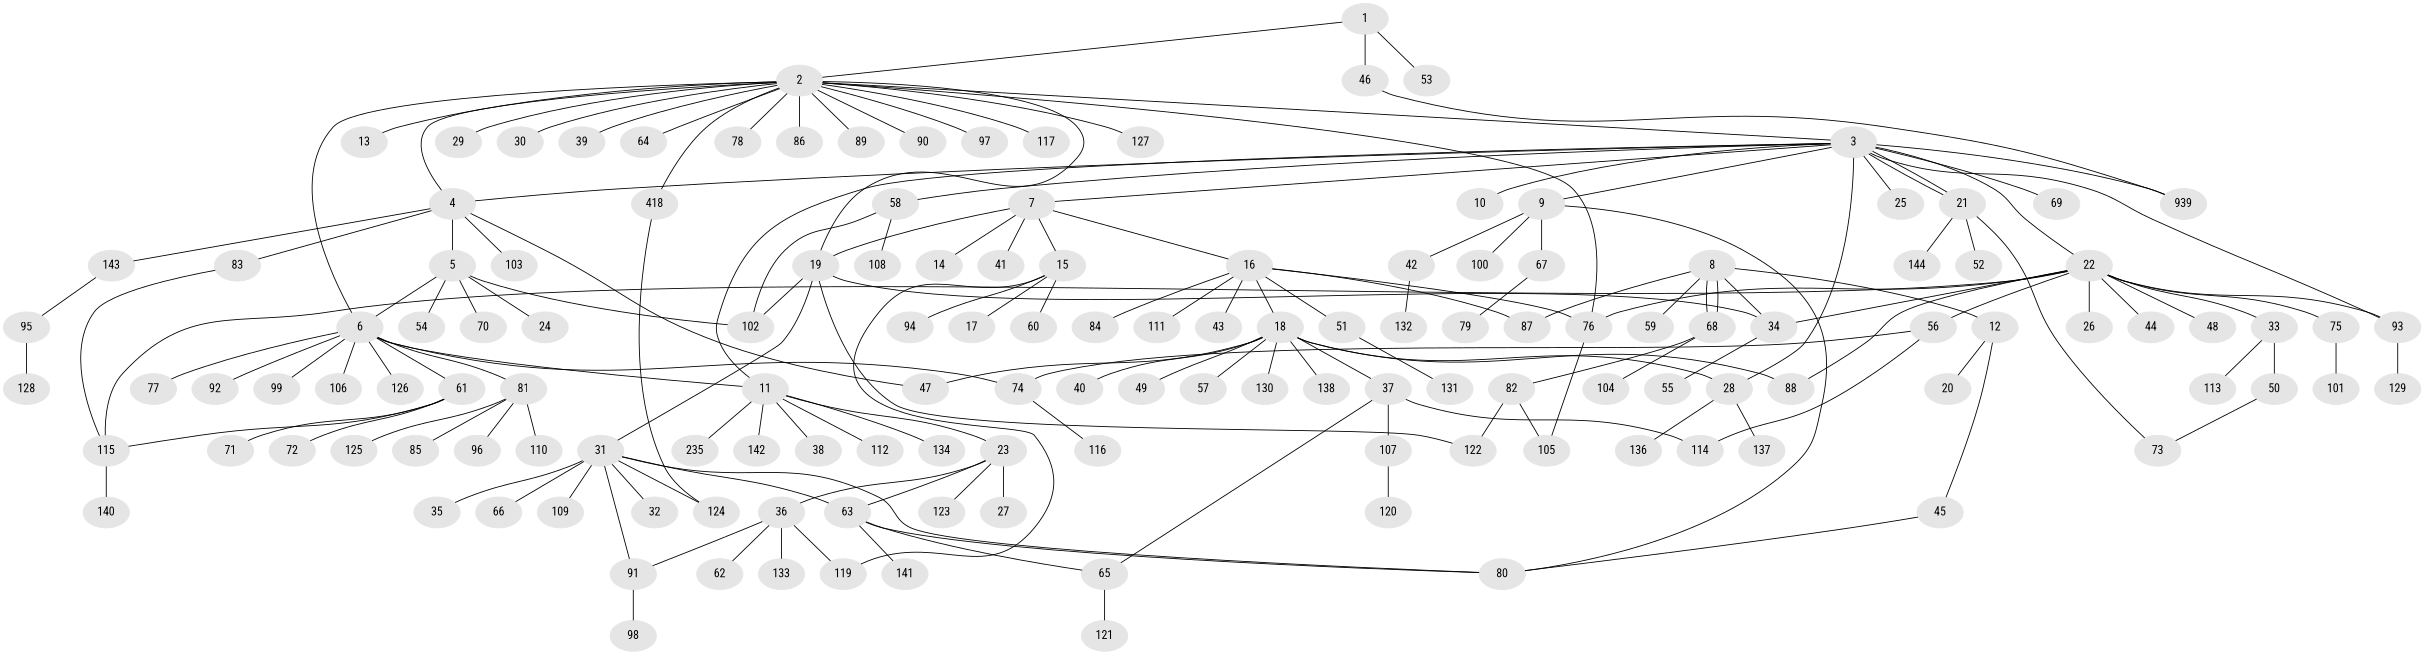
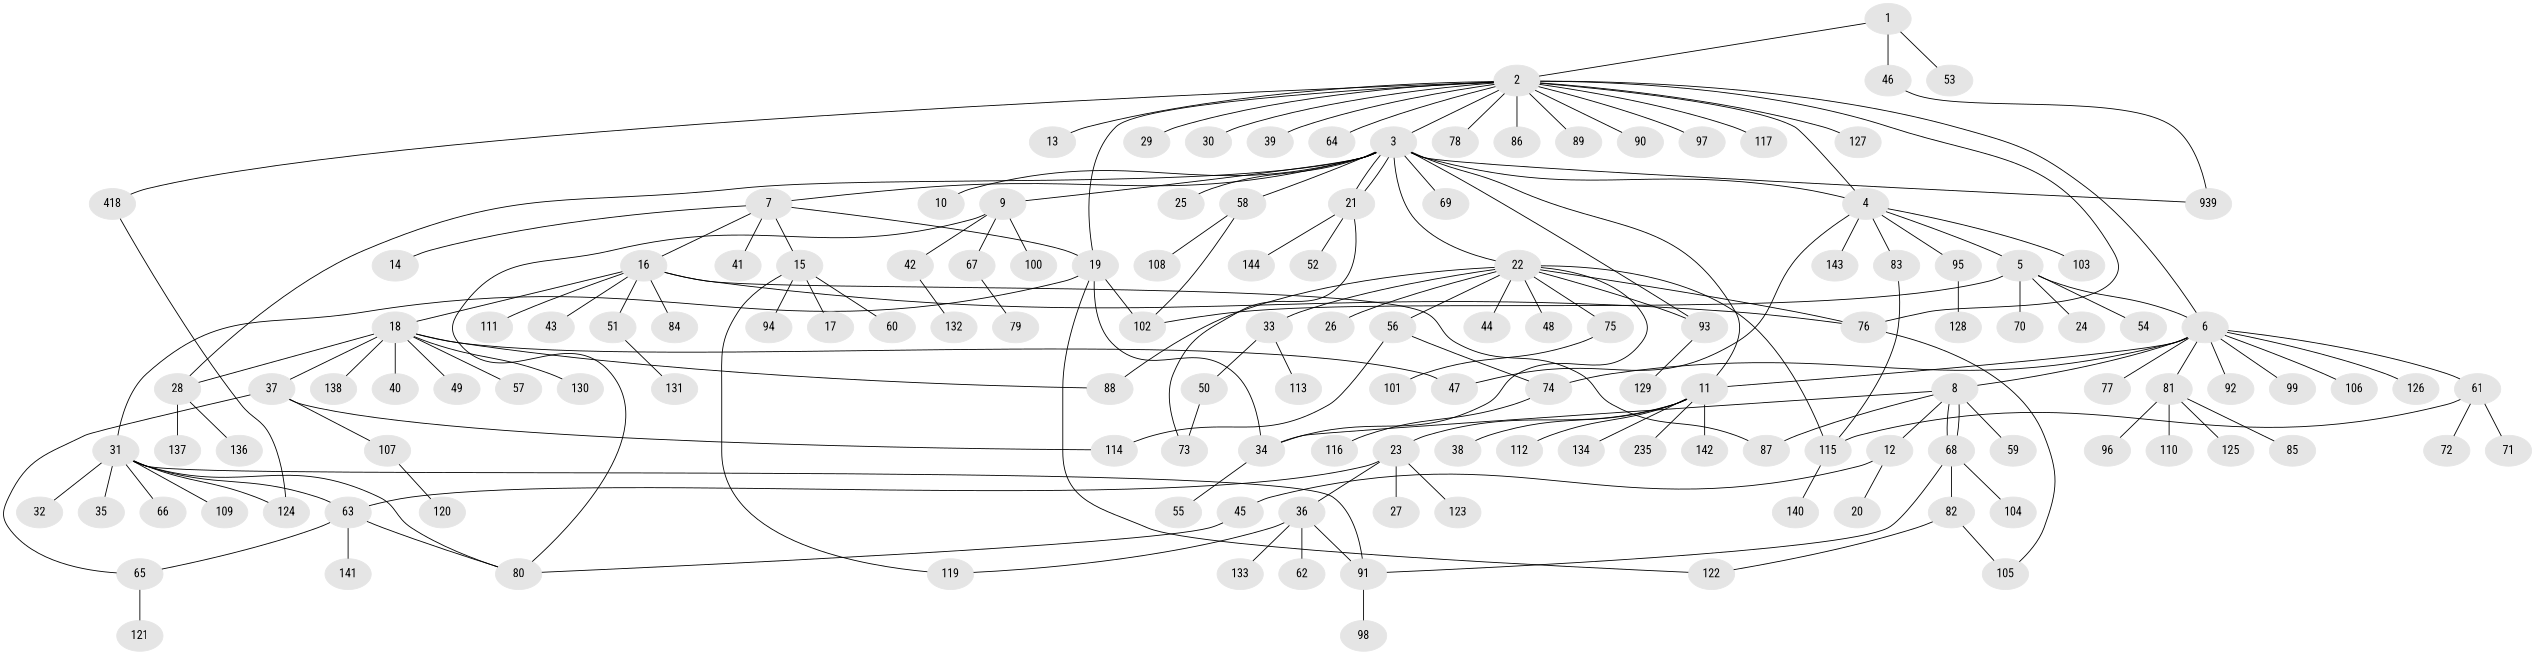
(69, 297) -> (1912, 235)
none -> (2084, 367)
none -> (1680, 556)
